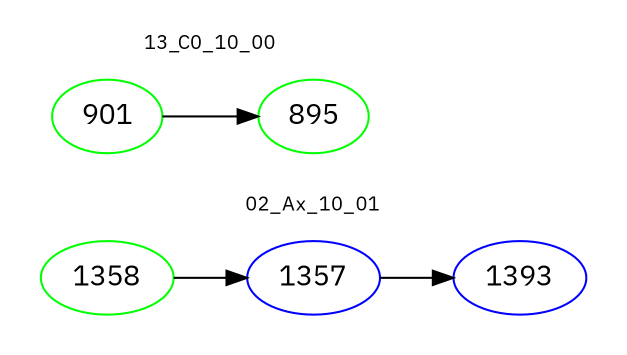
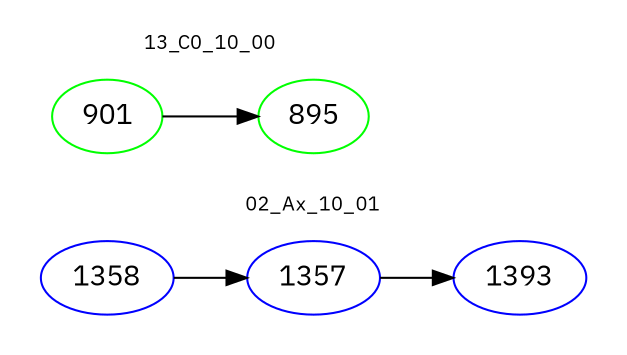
(107, 278) -> (107, 278)
